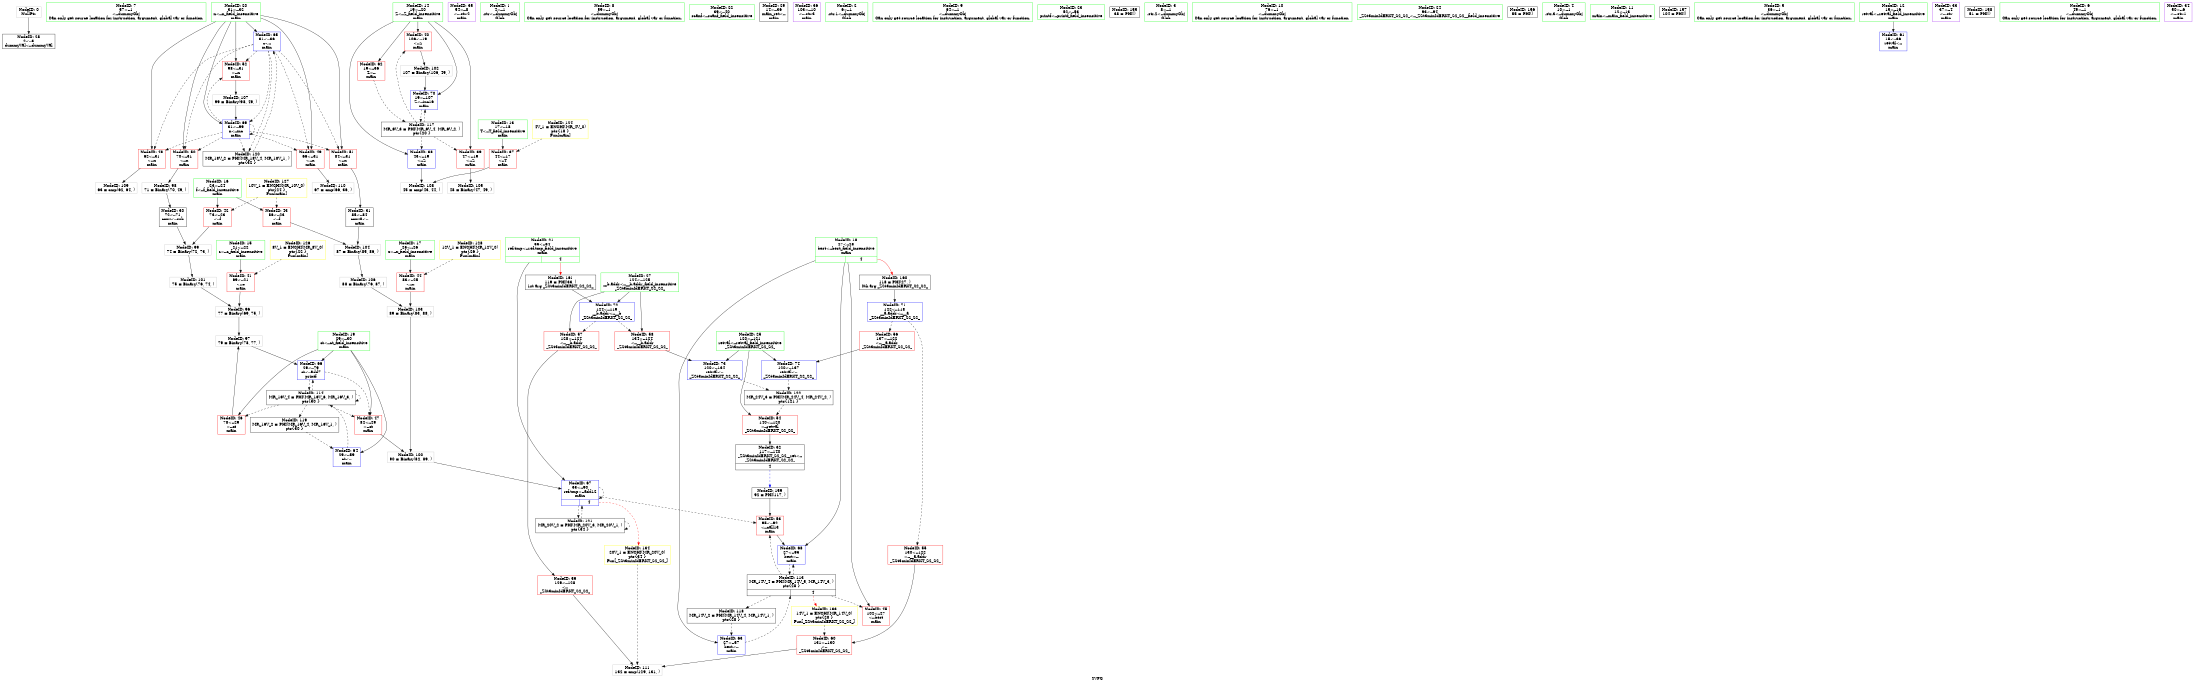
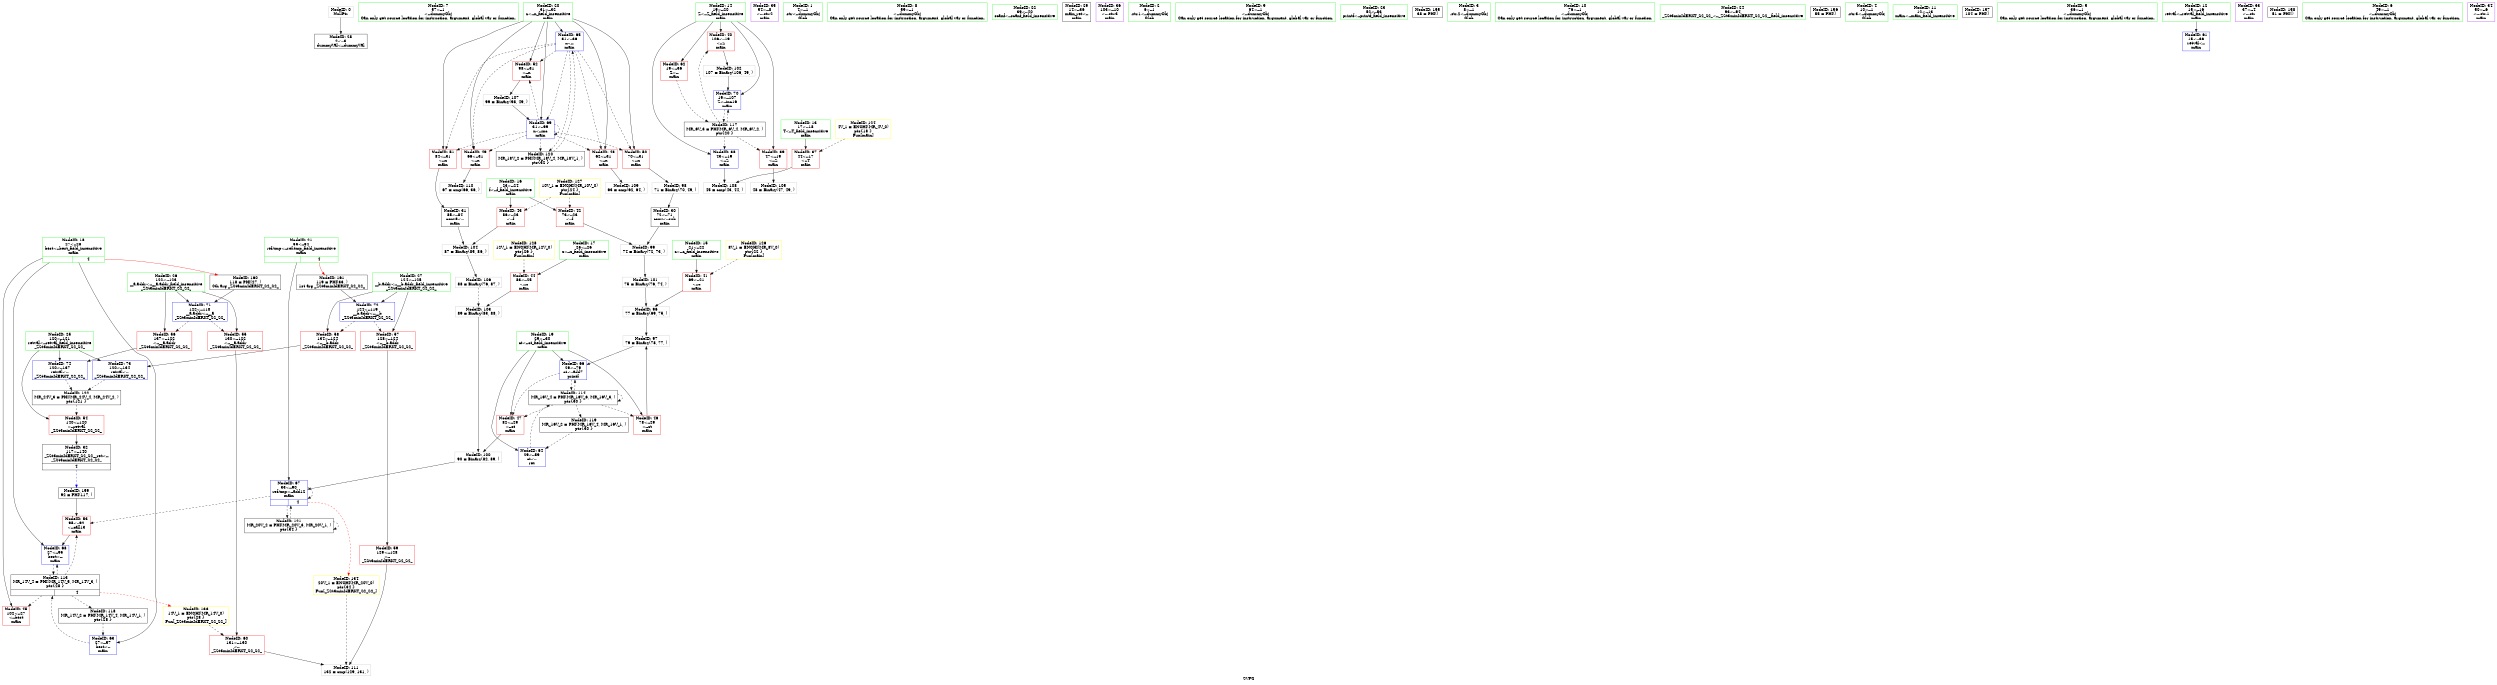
none -> (166, 282)
(386, 296) -> (478, 296)
(347, 463) -> (532, 463)
